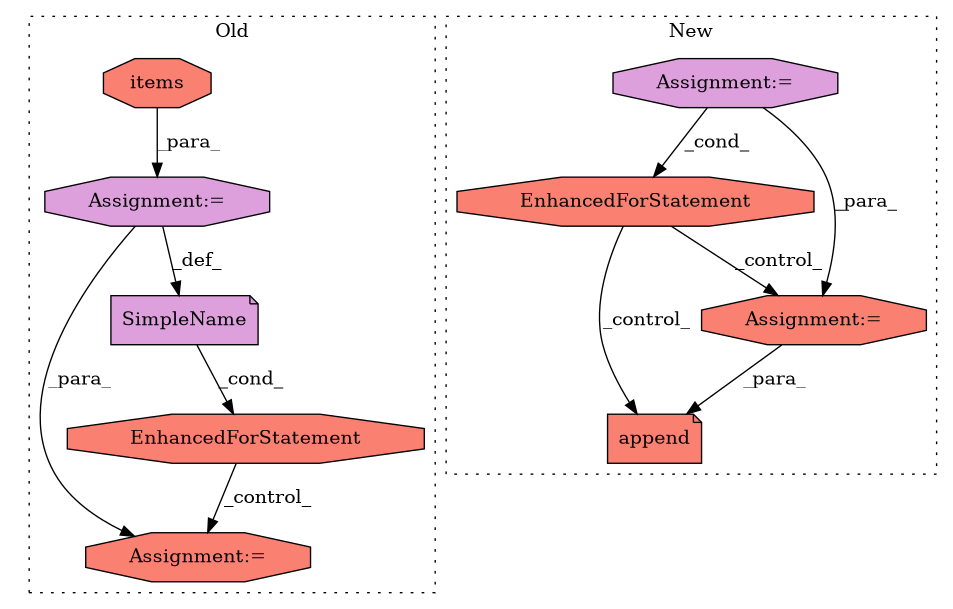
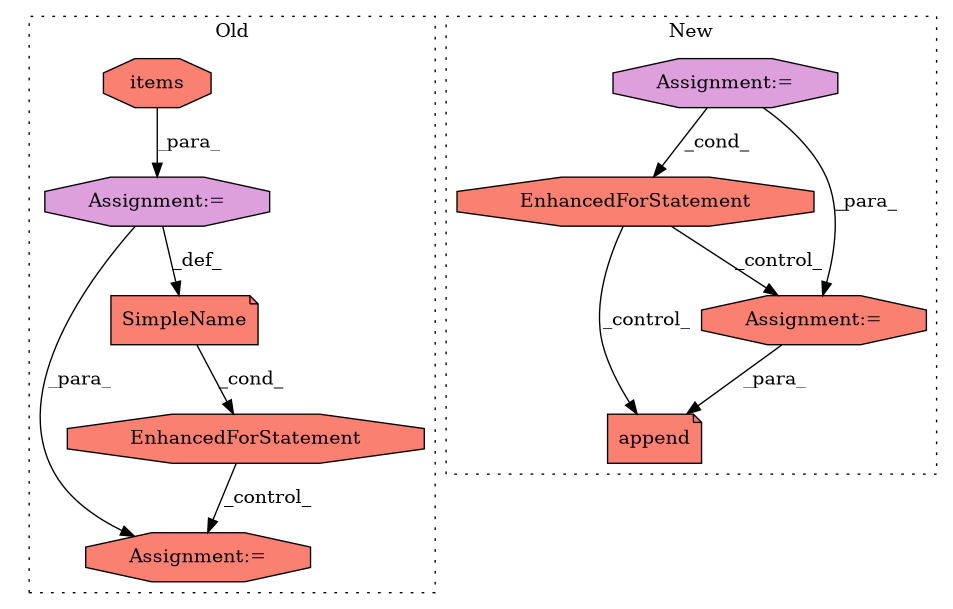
(184, 320) -> (184, 320)
